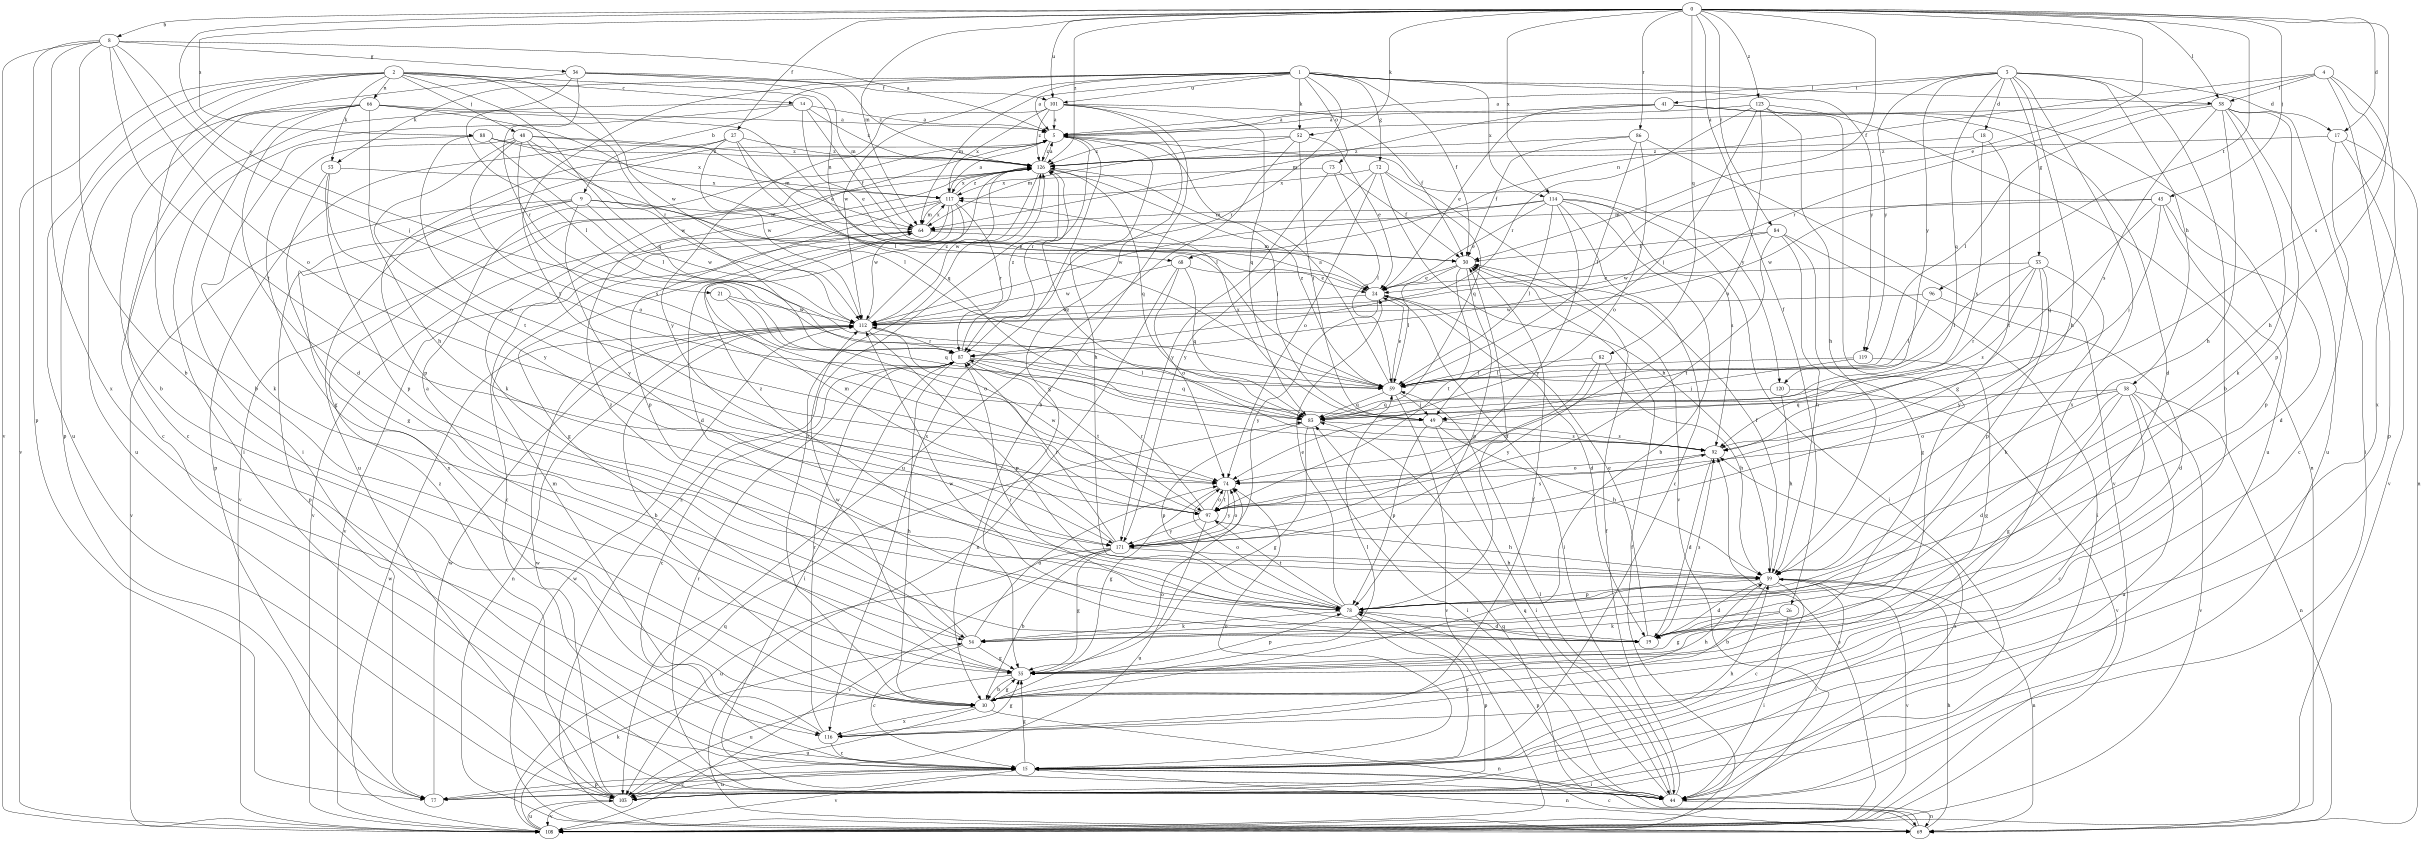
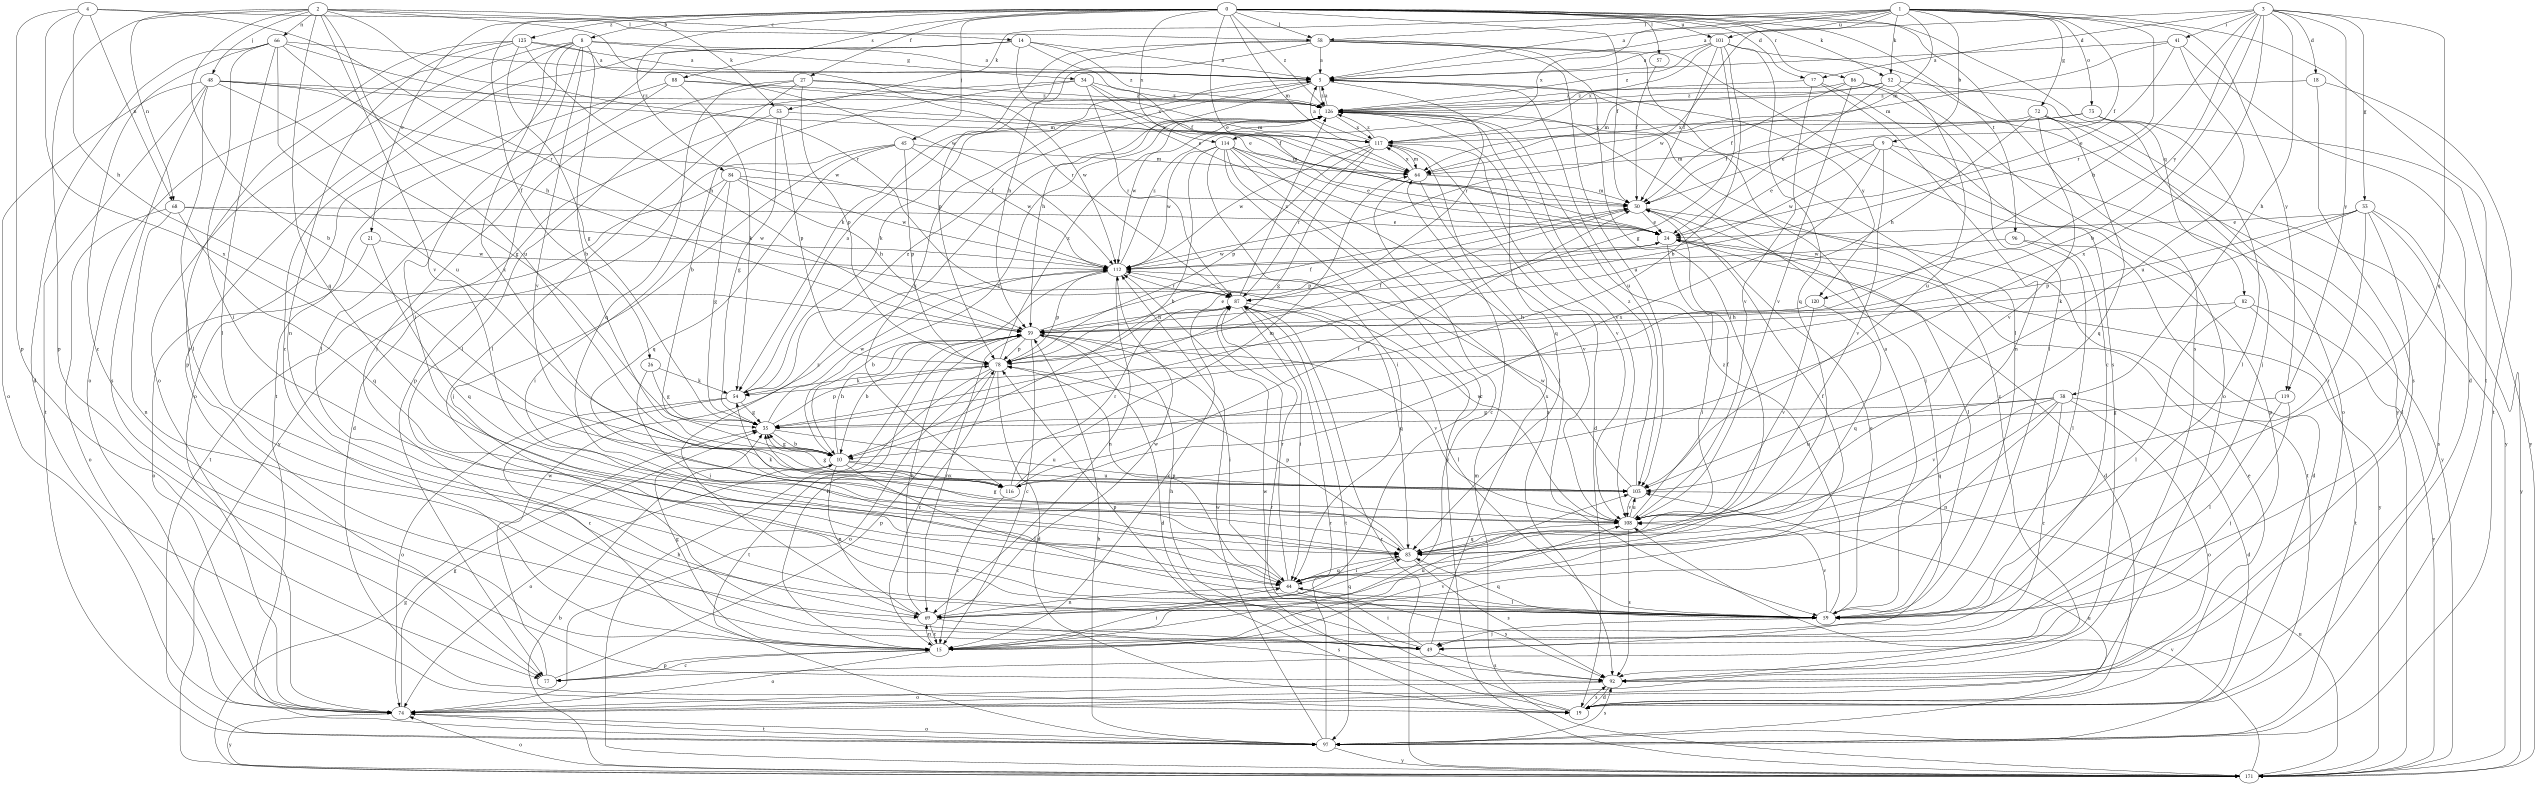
none -> (1659, 60)
(871, 89) -> (1282, 152)
(906, 567) -> (1132, 318)
none -> (1251, 648)
